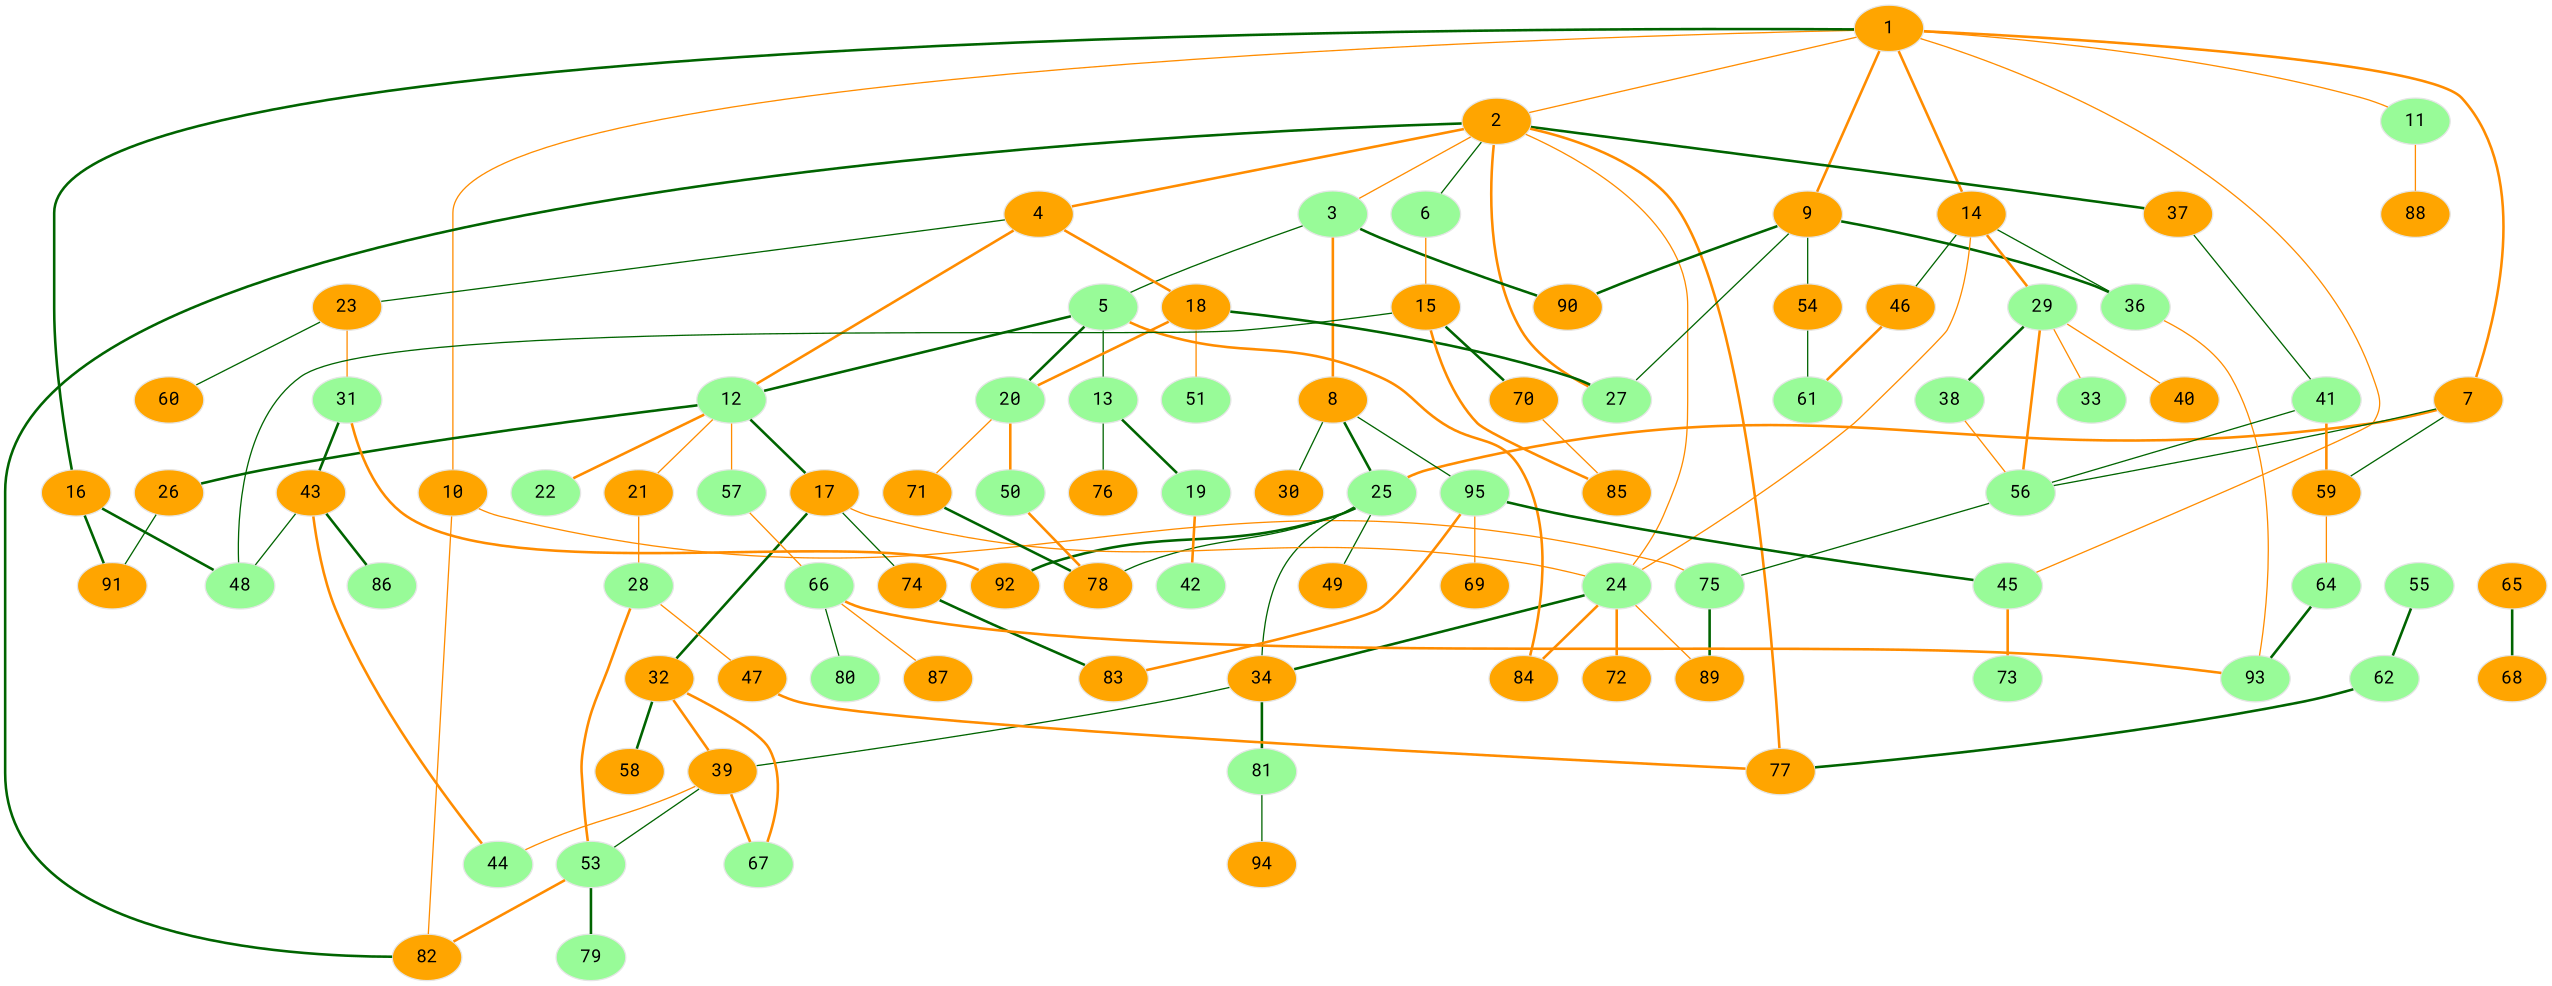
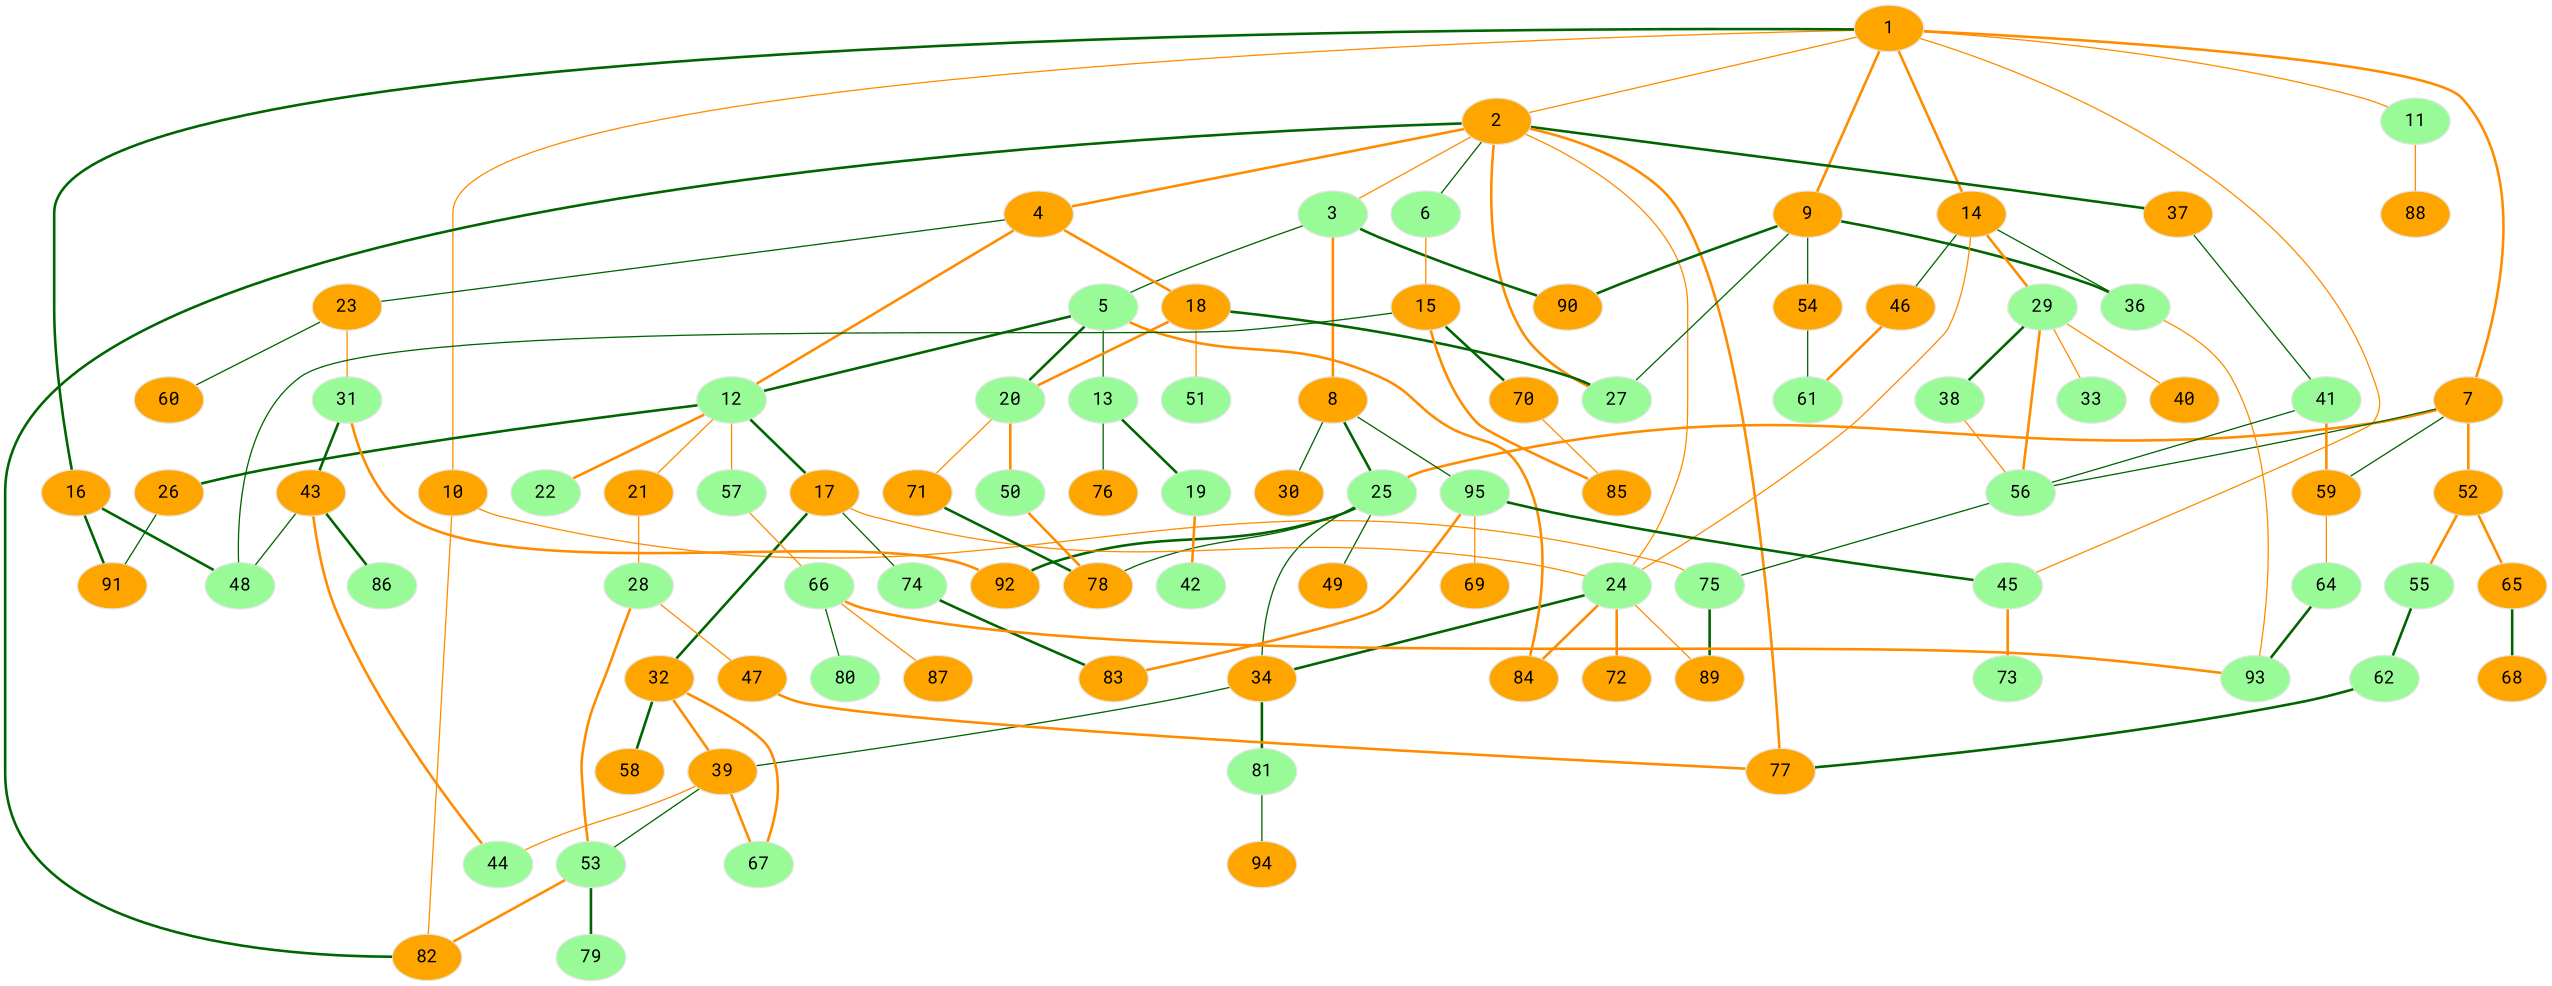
none -> (2468, 493)
(912, 586) -> (912, 586)
